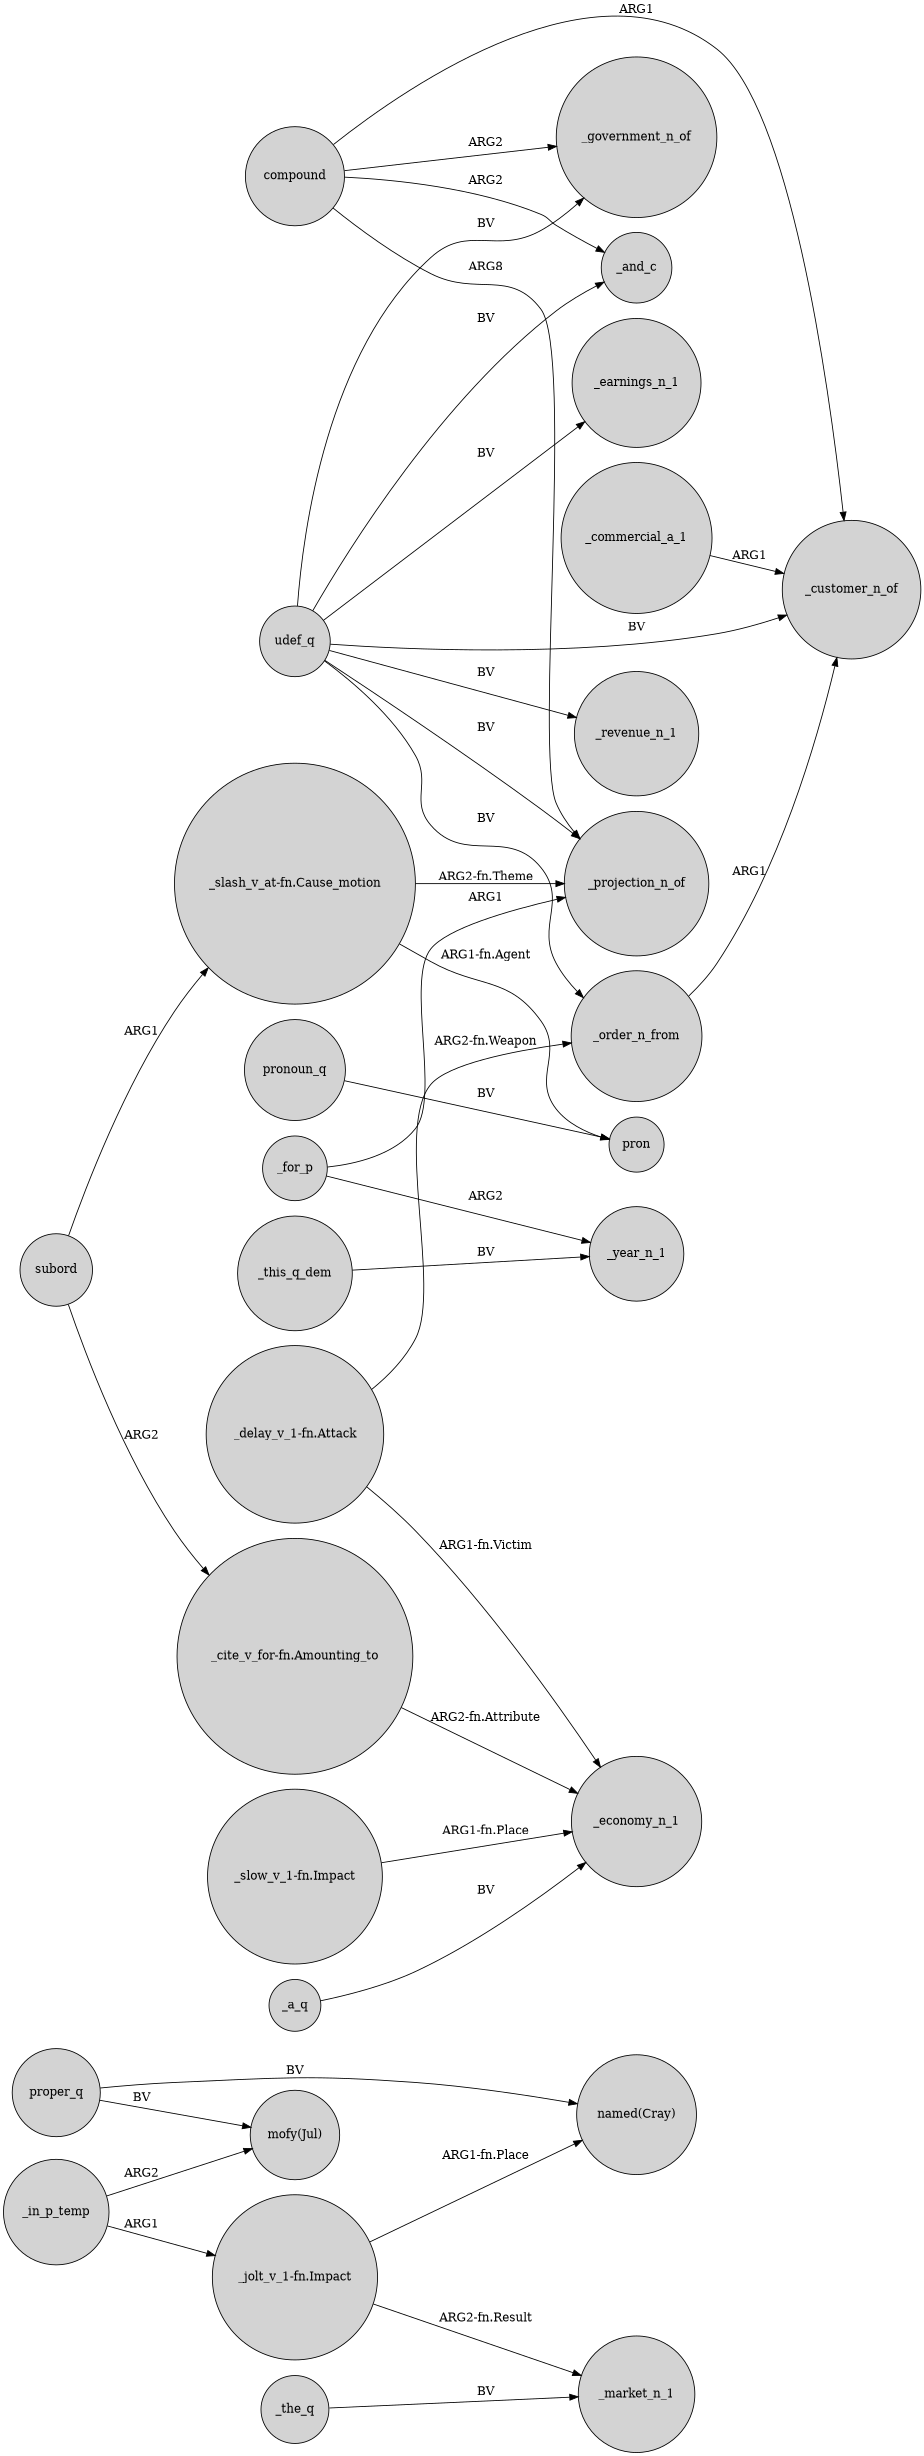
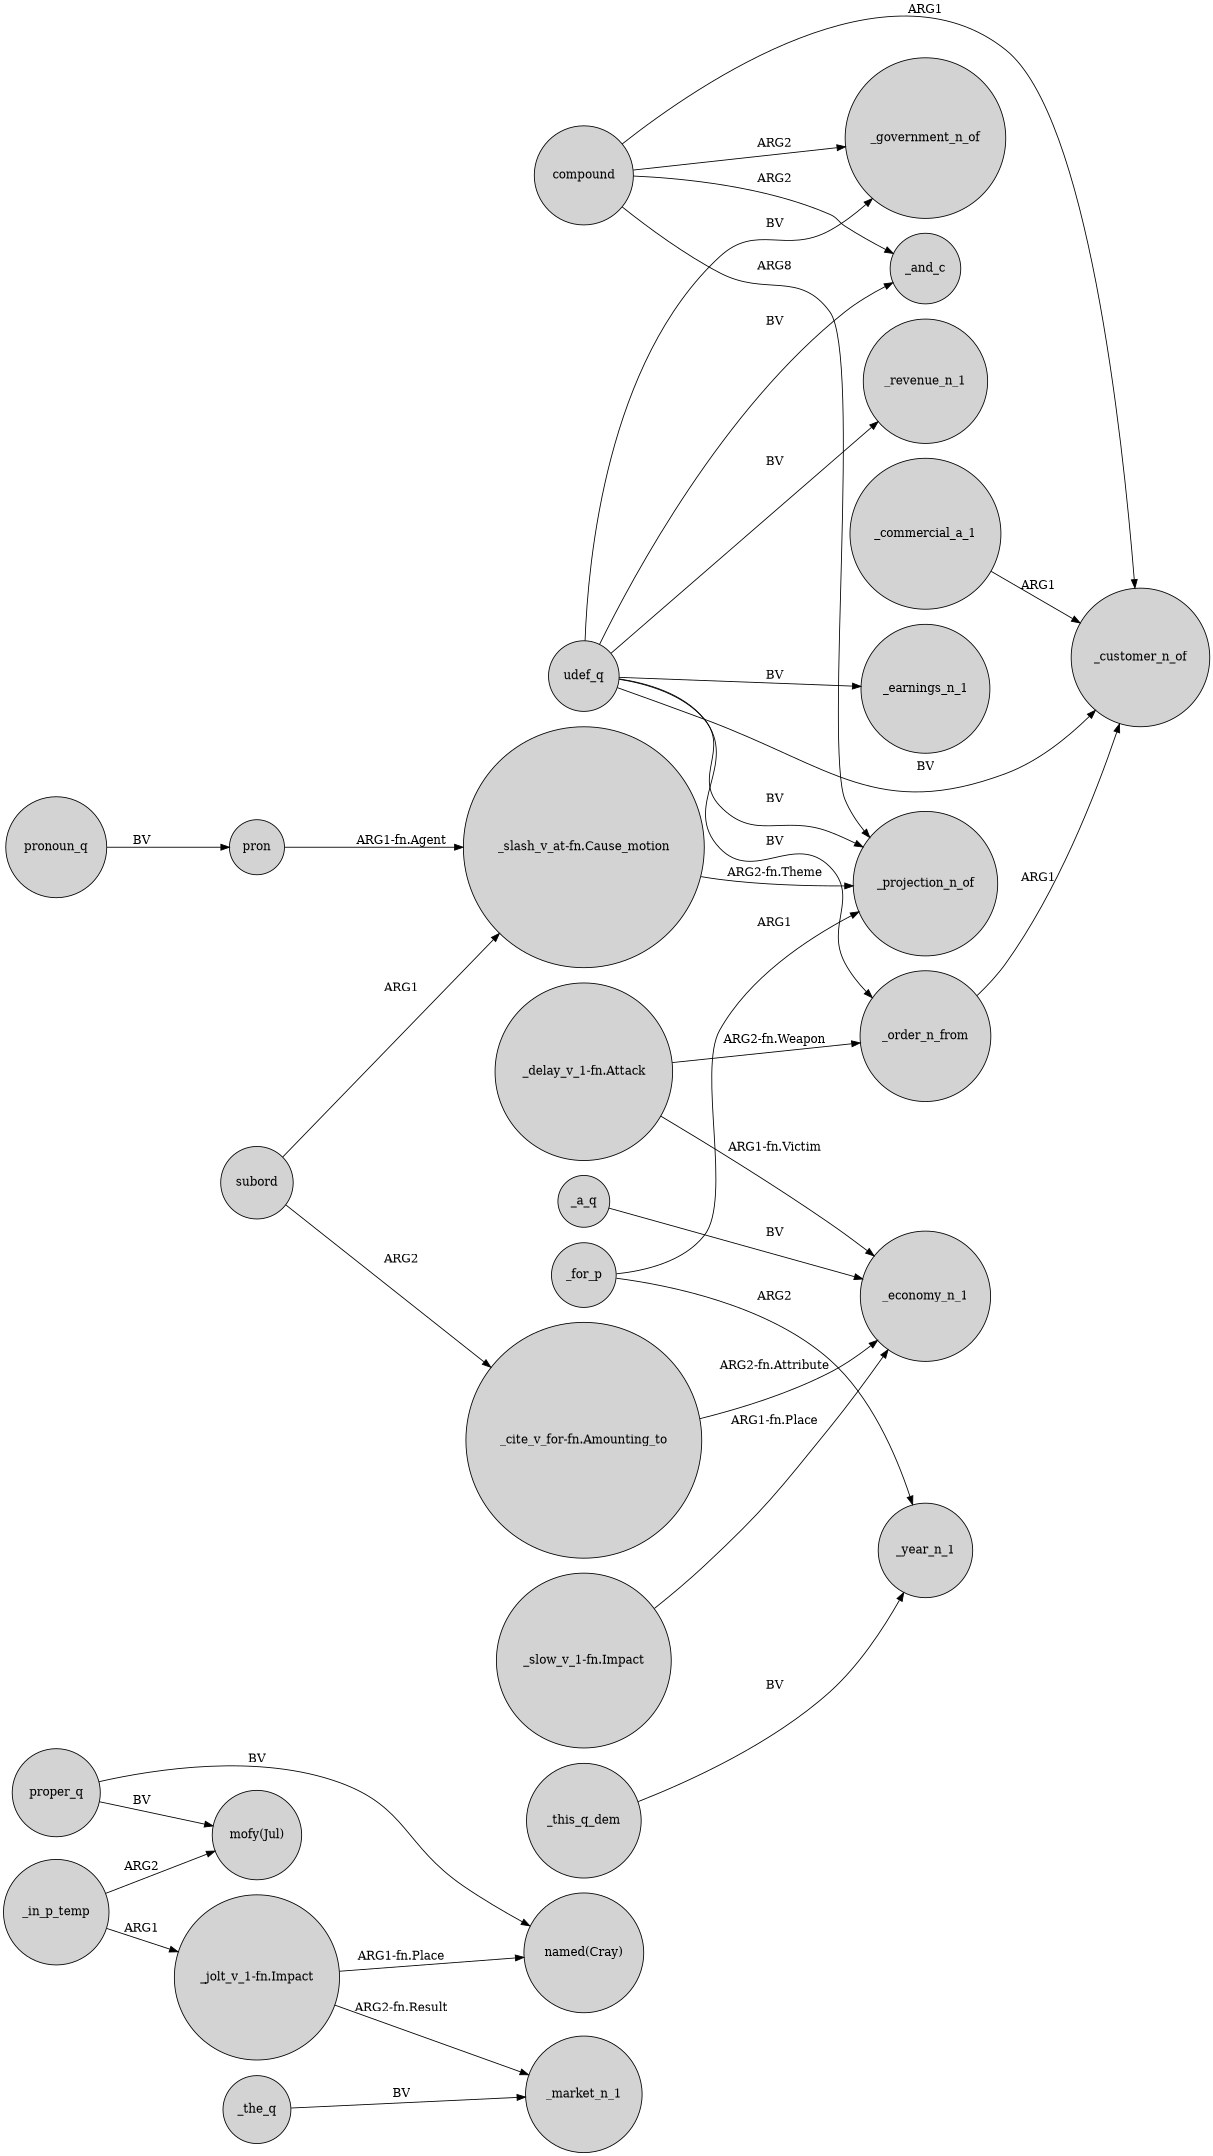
(535, 1014) -> (369, 847)
